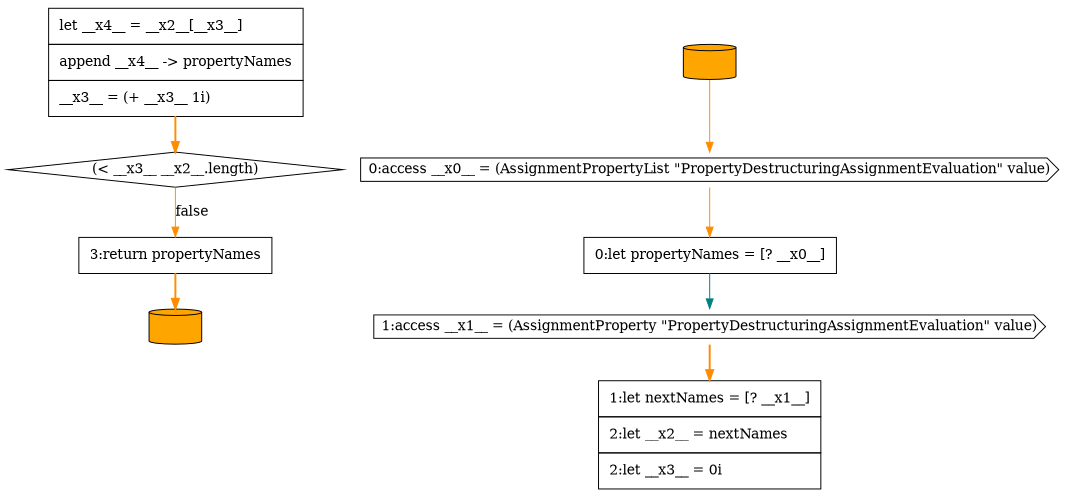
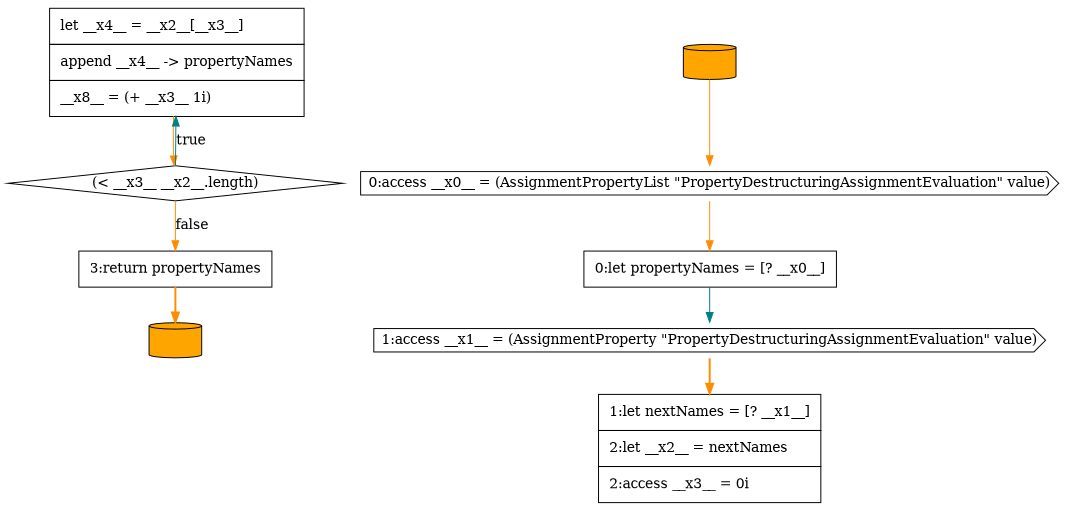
(135, 98) -> (136, 98)
(175, 129) -> (173, 136)
none -> (176, 146)
(666, 470) -> (679, 484)
